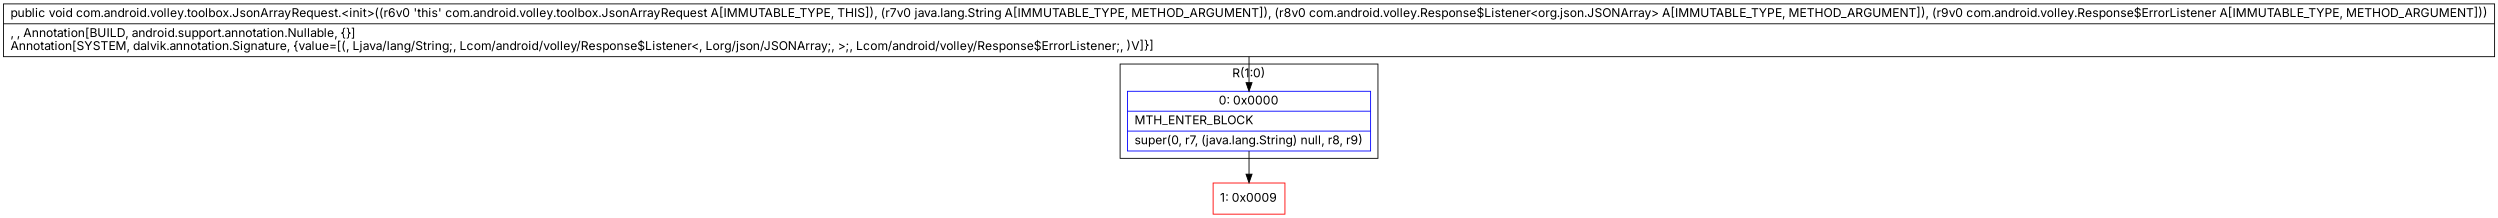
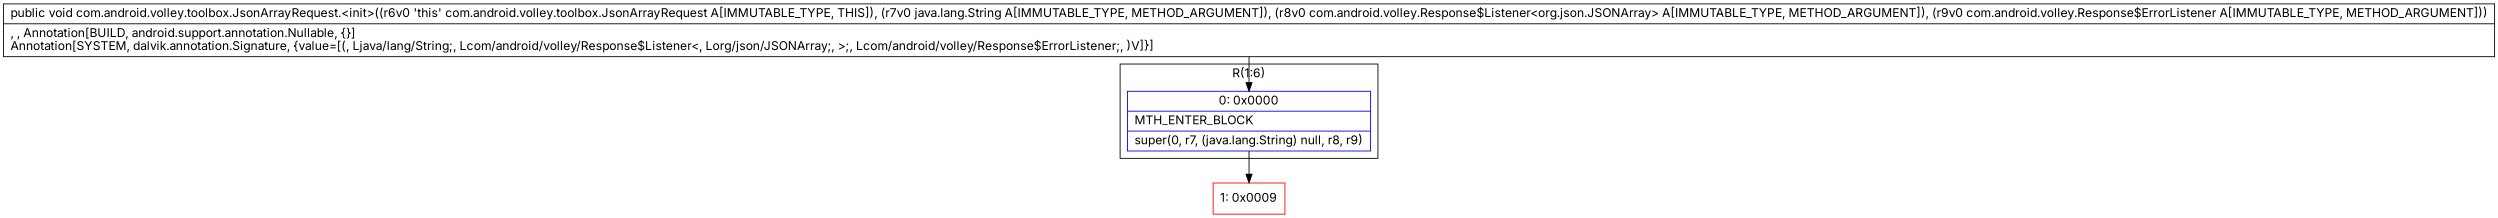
(1249, 74) -> (1249, 74)
